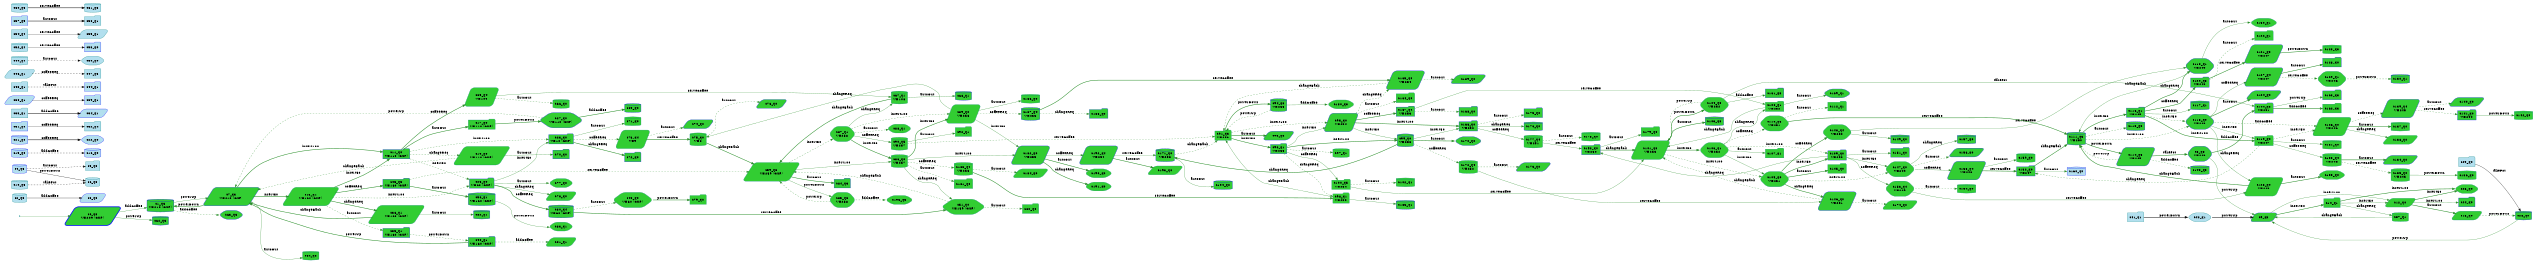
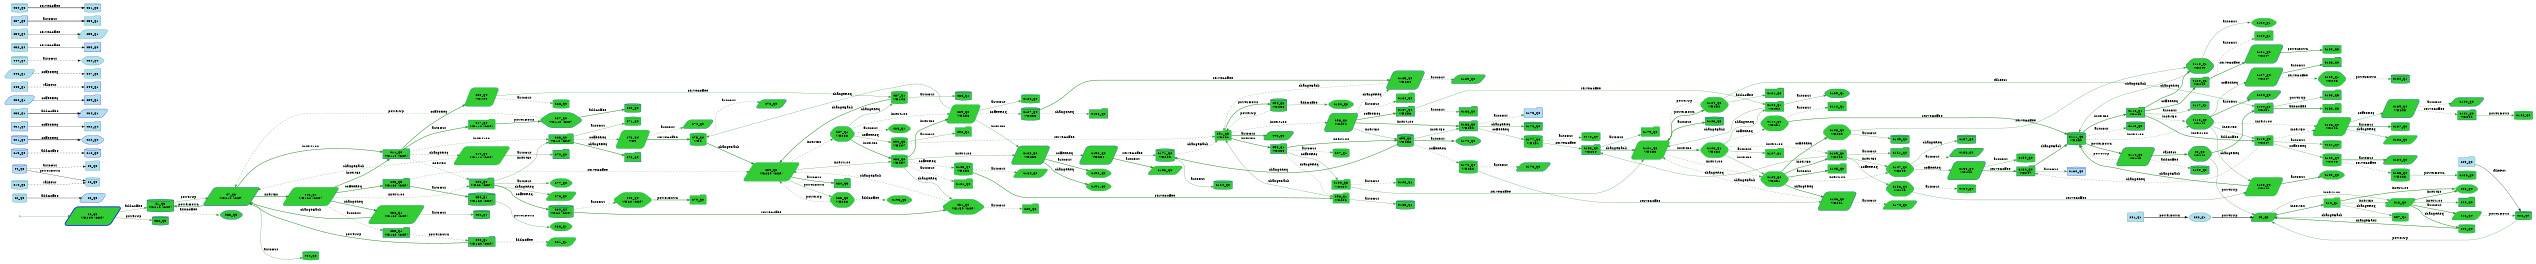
(1533, 113) -> (1533, 113)
(2365, 118) -> (2365, 118)
(2264, 122) -> (2264, 122)
(1303, 134) -> none
none -> (2467, 229)
